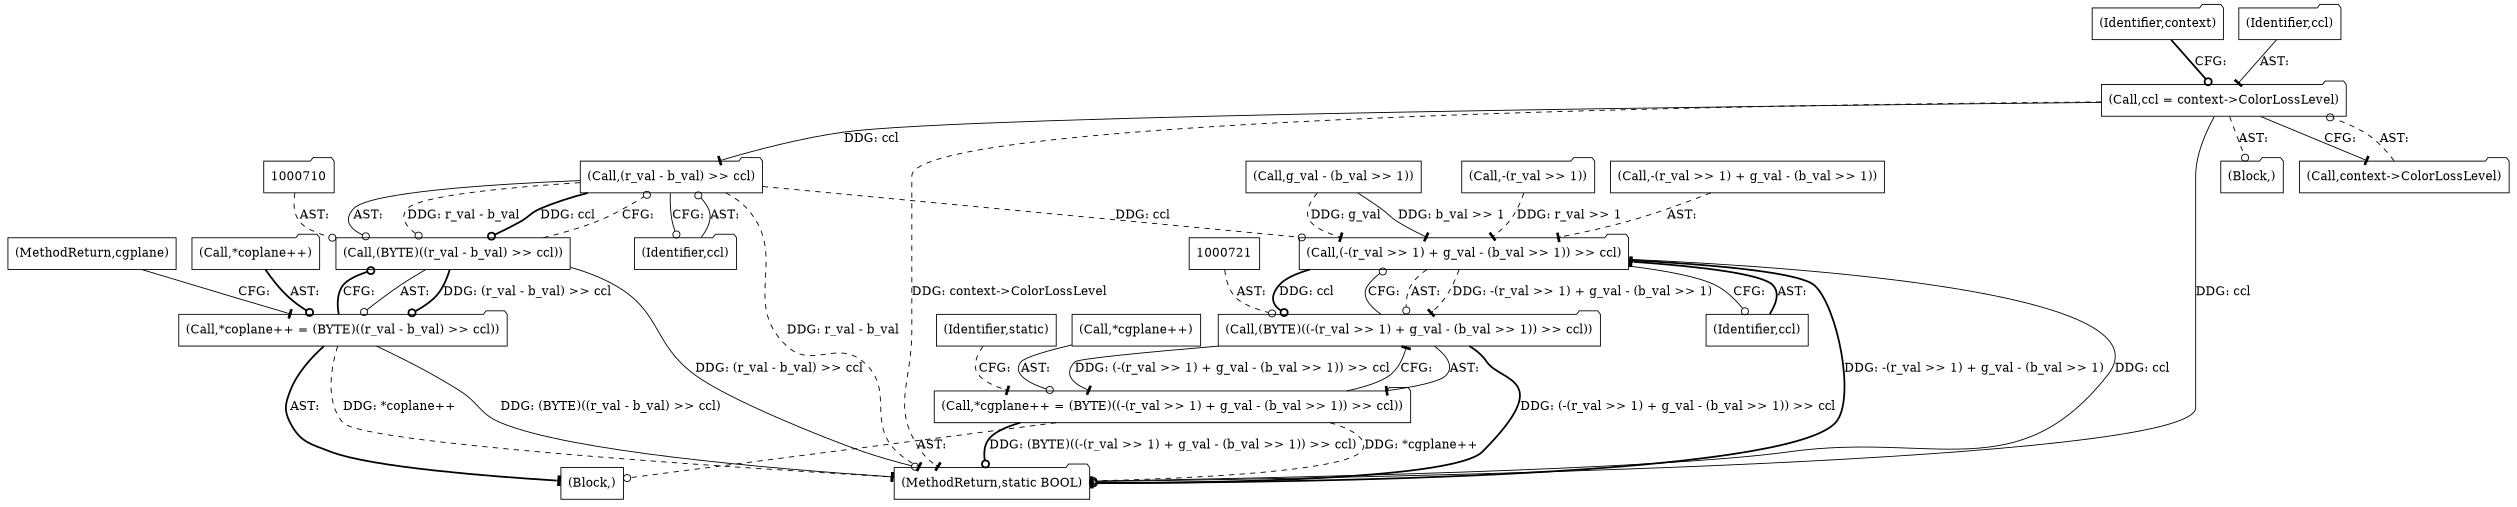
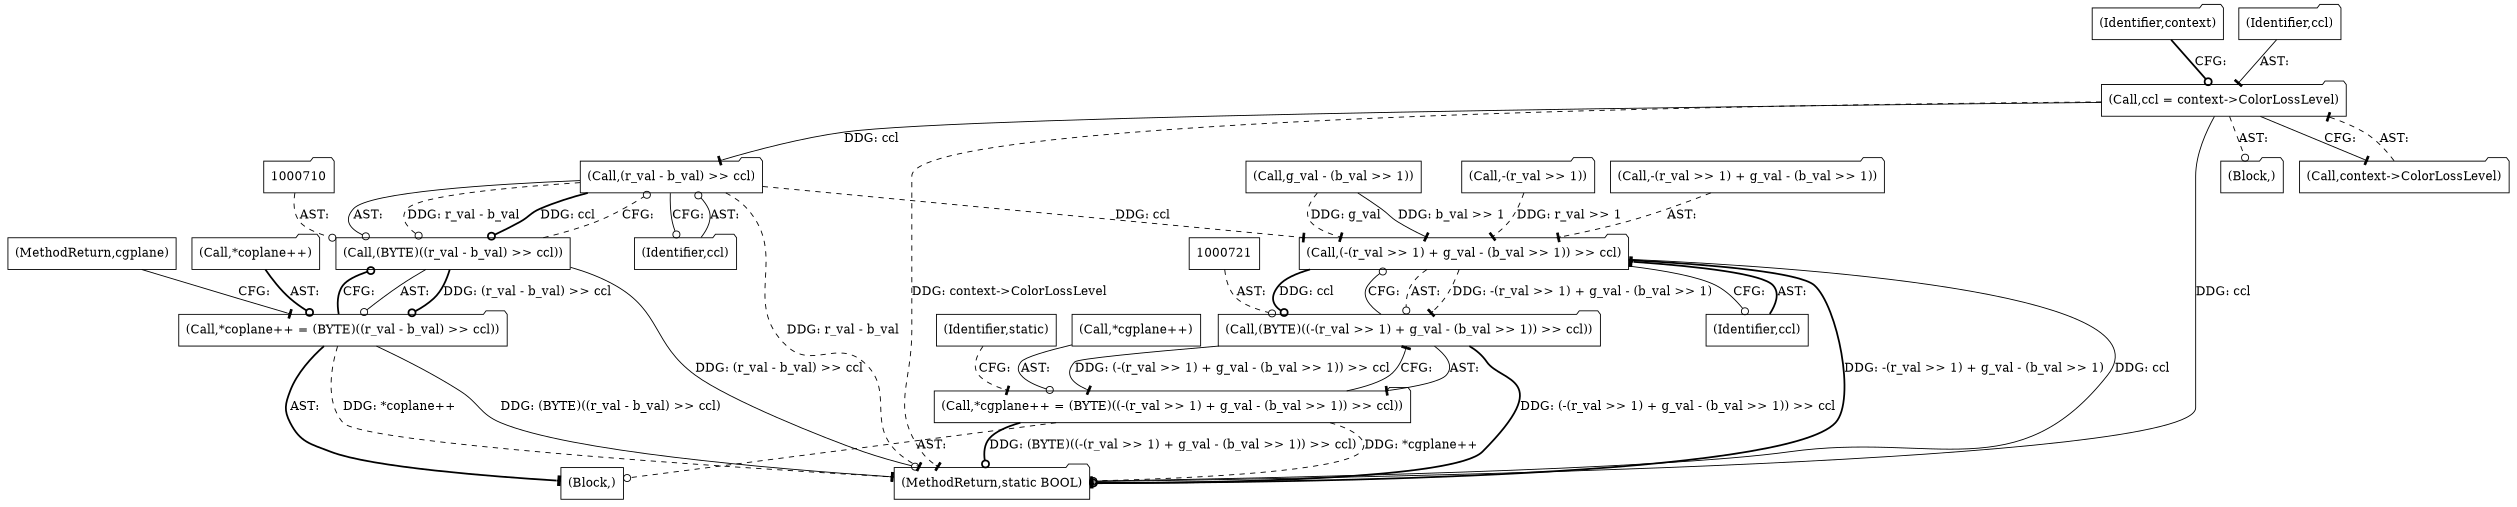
(2368, 134) -> (2366, 134)
(1747, 177) -> (1747, 177)
(1030, 212) -> (1032, 212)
